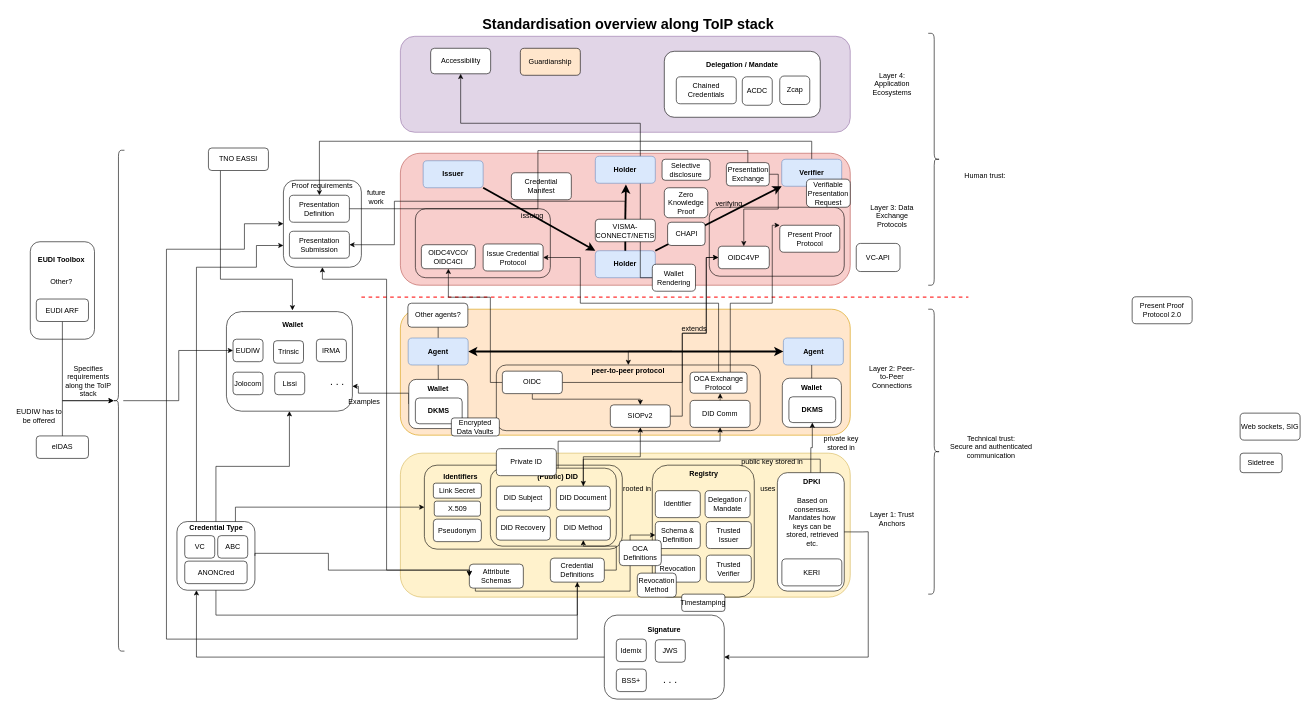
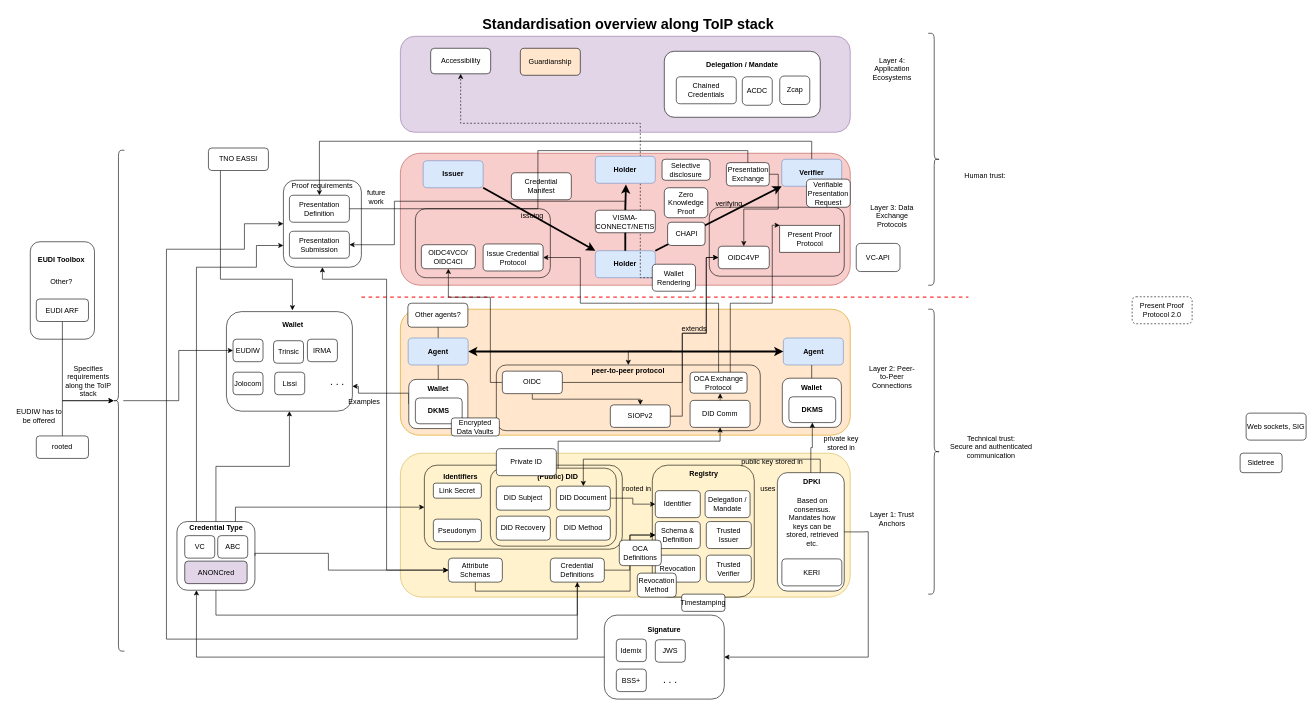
(893, 84) -> (893, 69)
(546, 123) -> (546, 123)
(626, 231) -> (626, 222)
(810, 239) -> (810, 239)
(1163, 310) -> (1163, 310)
(332, 351) -> (323, 351)
(1271, 427) -> (1277, 427)
(641, 432) -> (632, 498)
(62, 447) -> (62, 447)
(458, 509) -> none
(585, 546) -> (621, 570)
(216, 573) -> (216, 573)
(497, 576) -> (476, 570)
